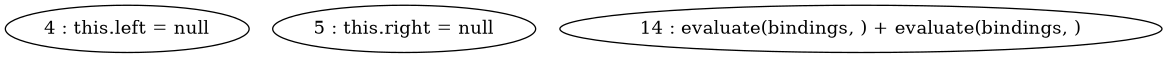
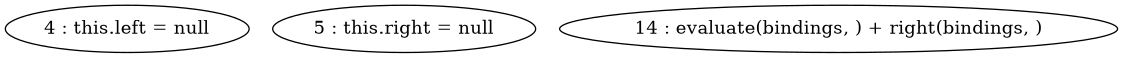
(861, 29) -> (839, 29)
